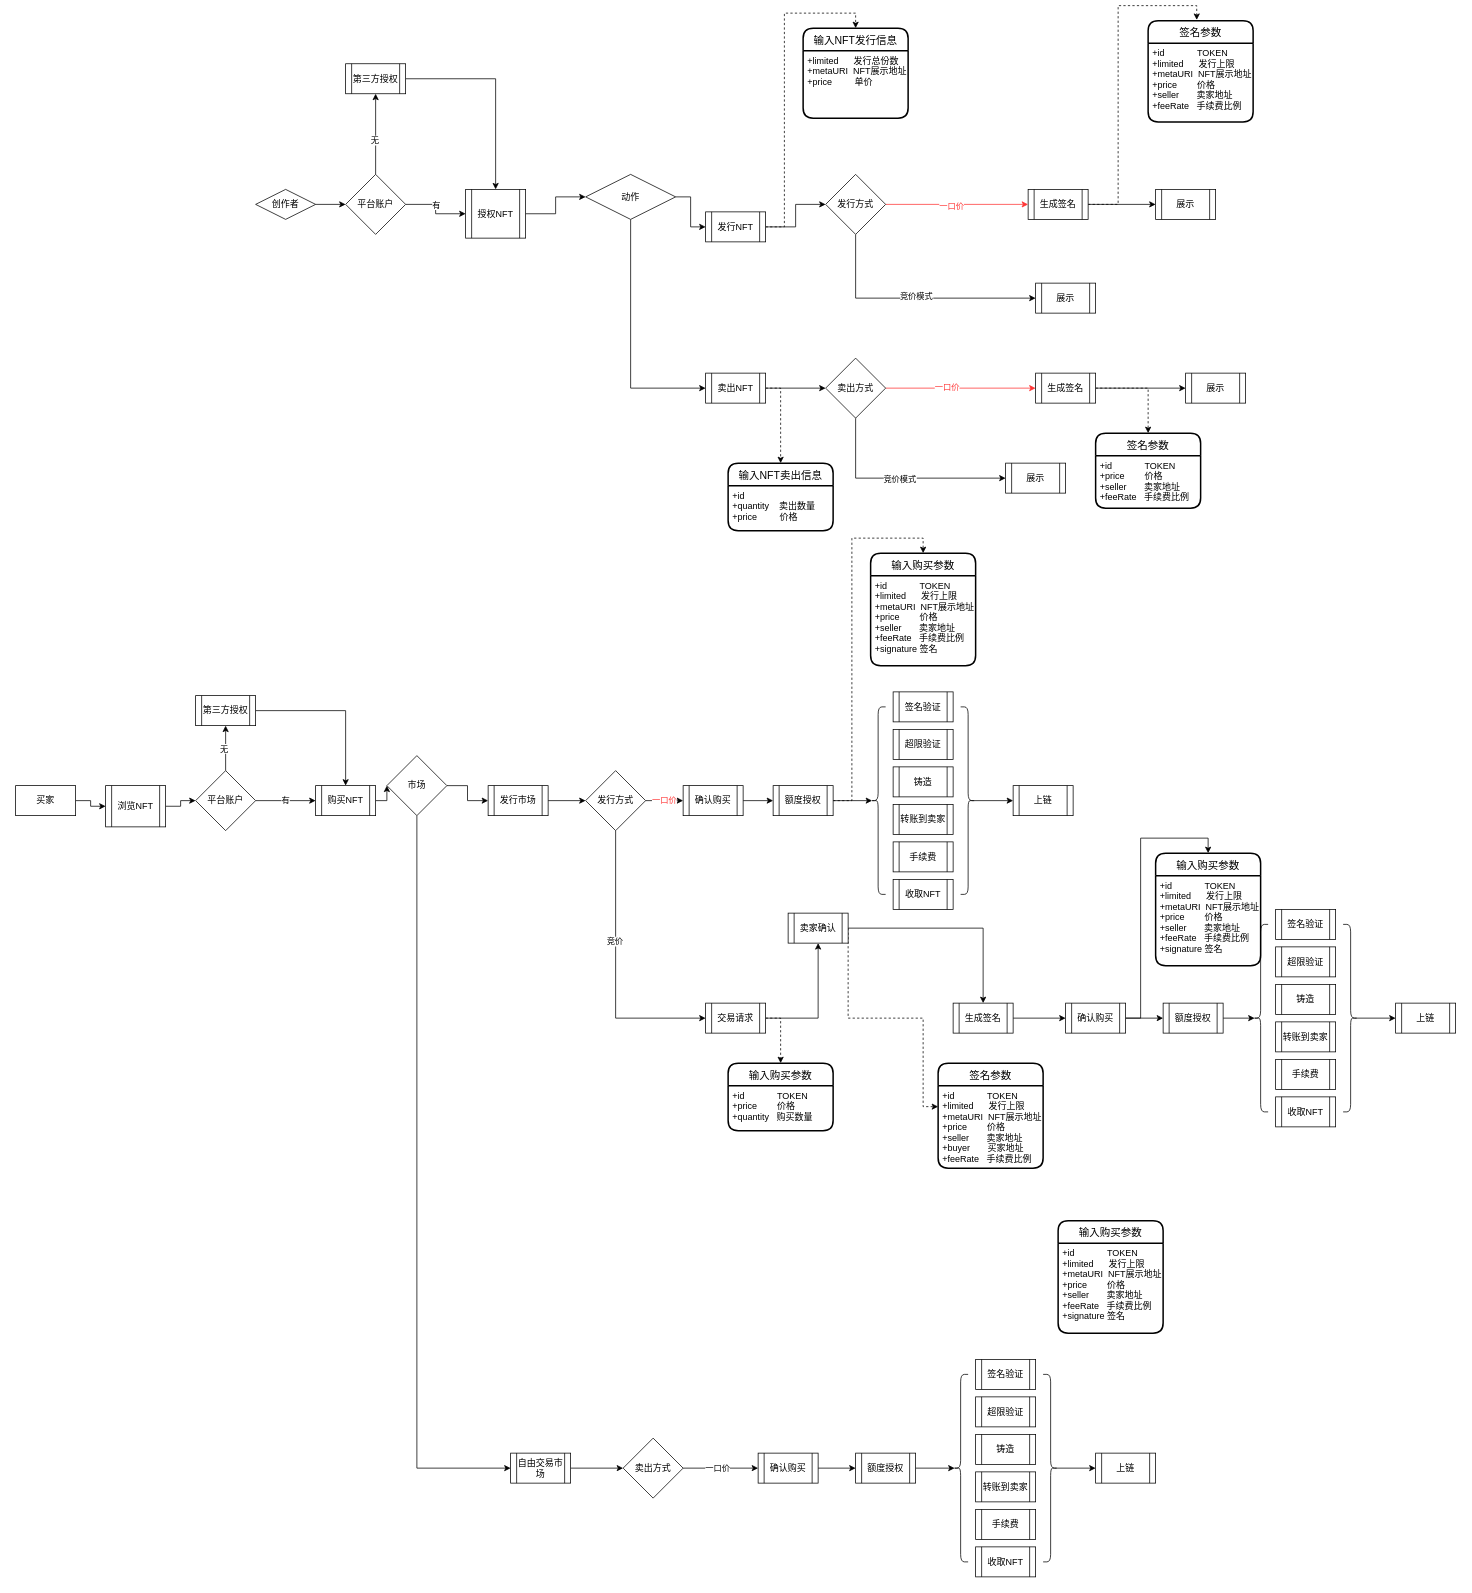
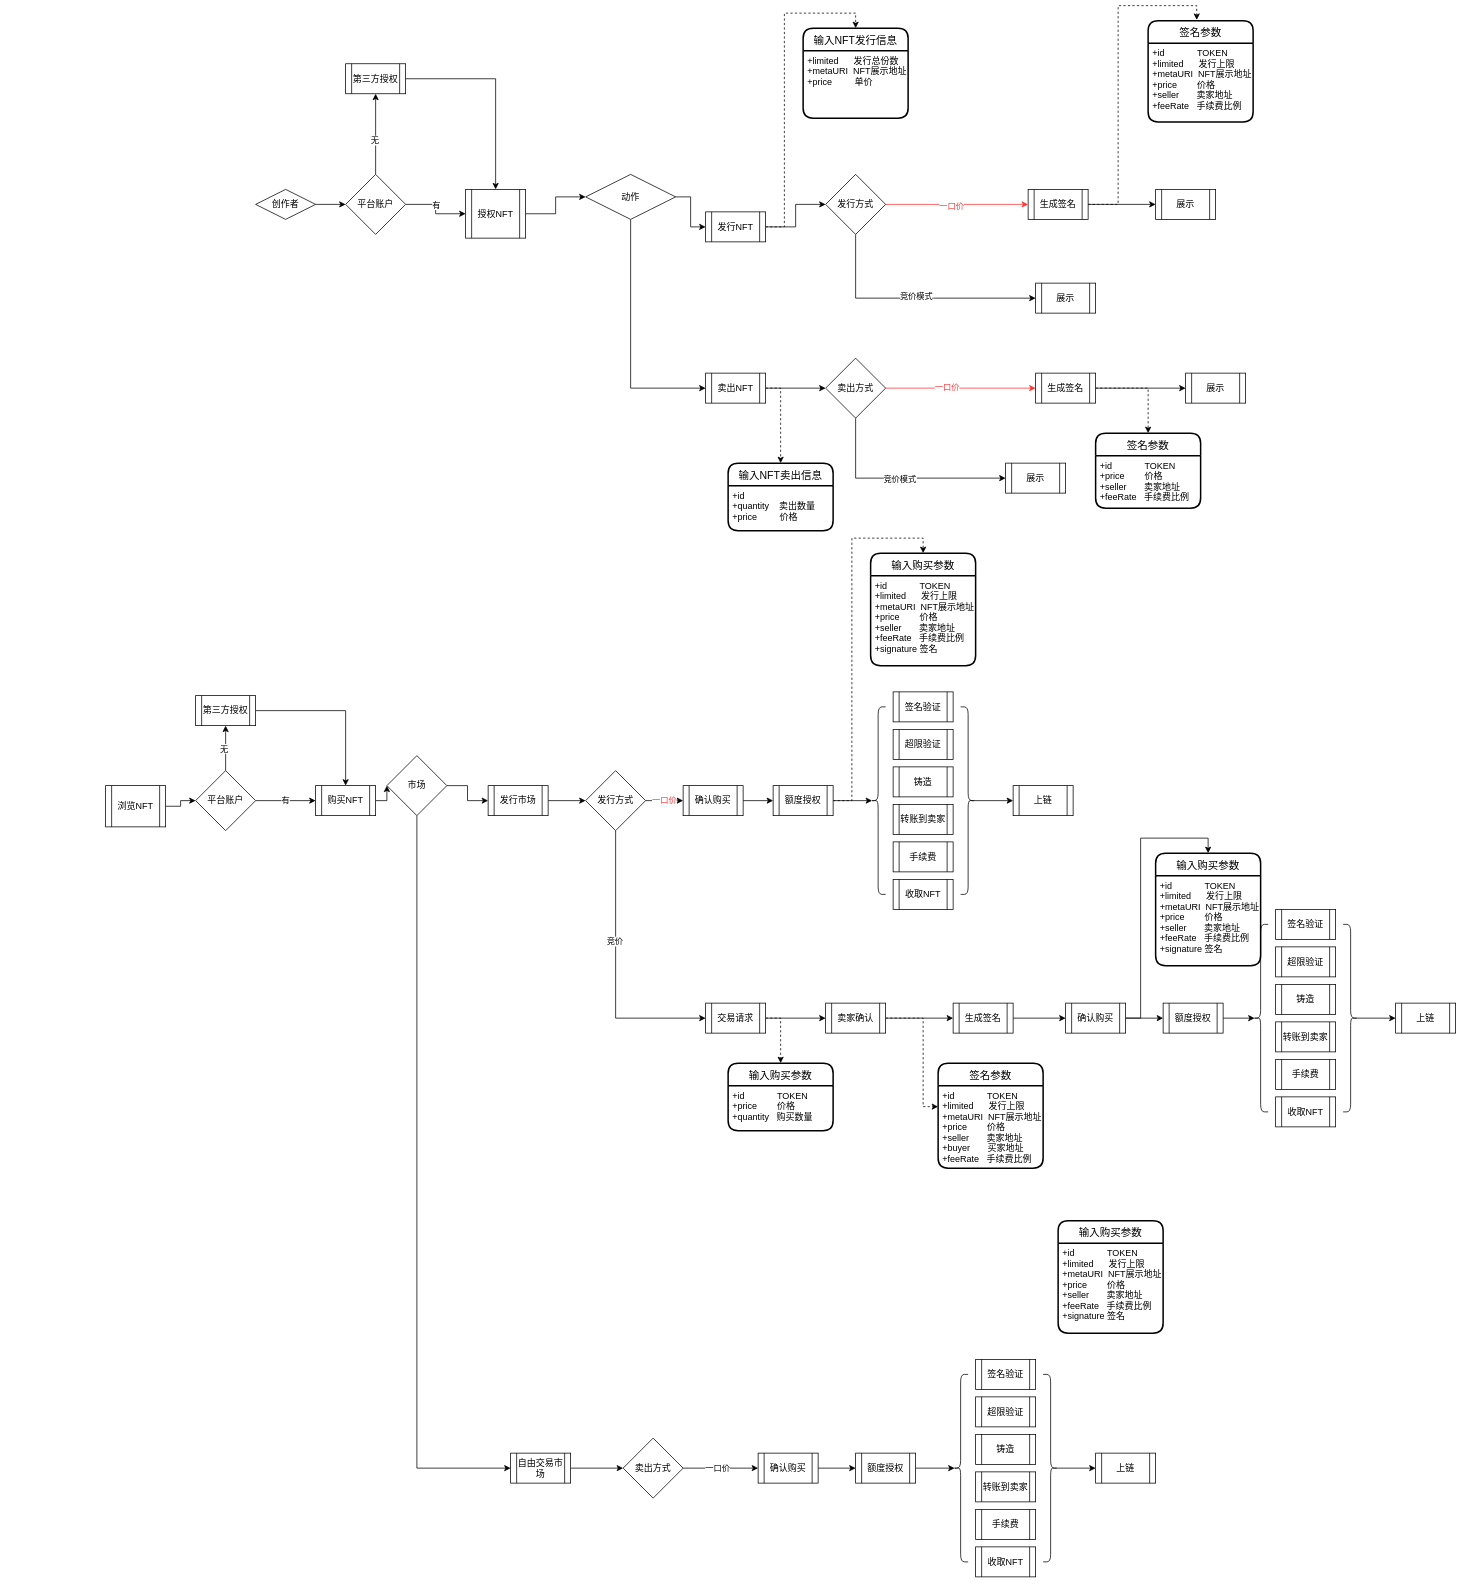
(45, 801) -> none
(90, 801) -> none
(818, 928) -> (855, 1018)
